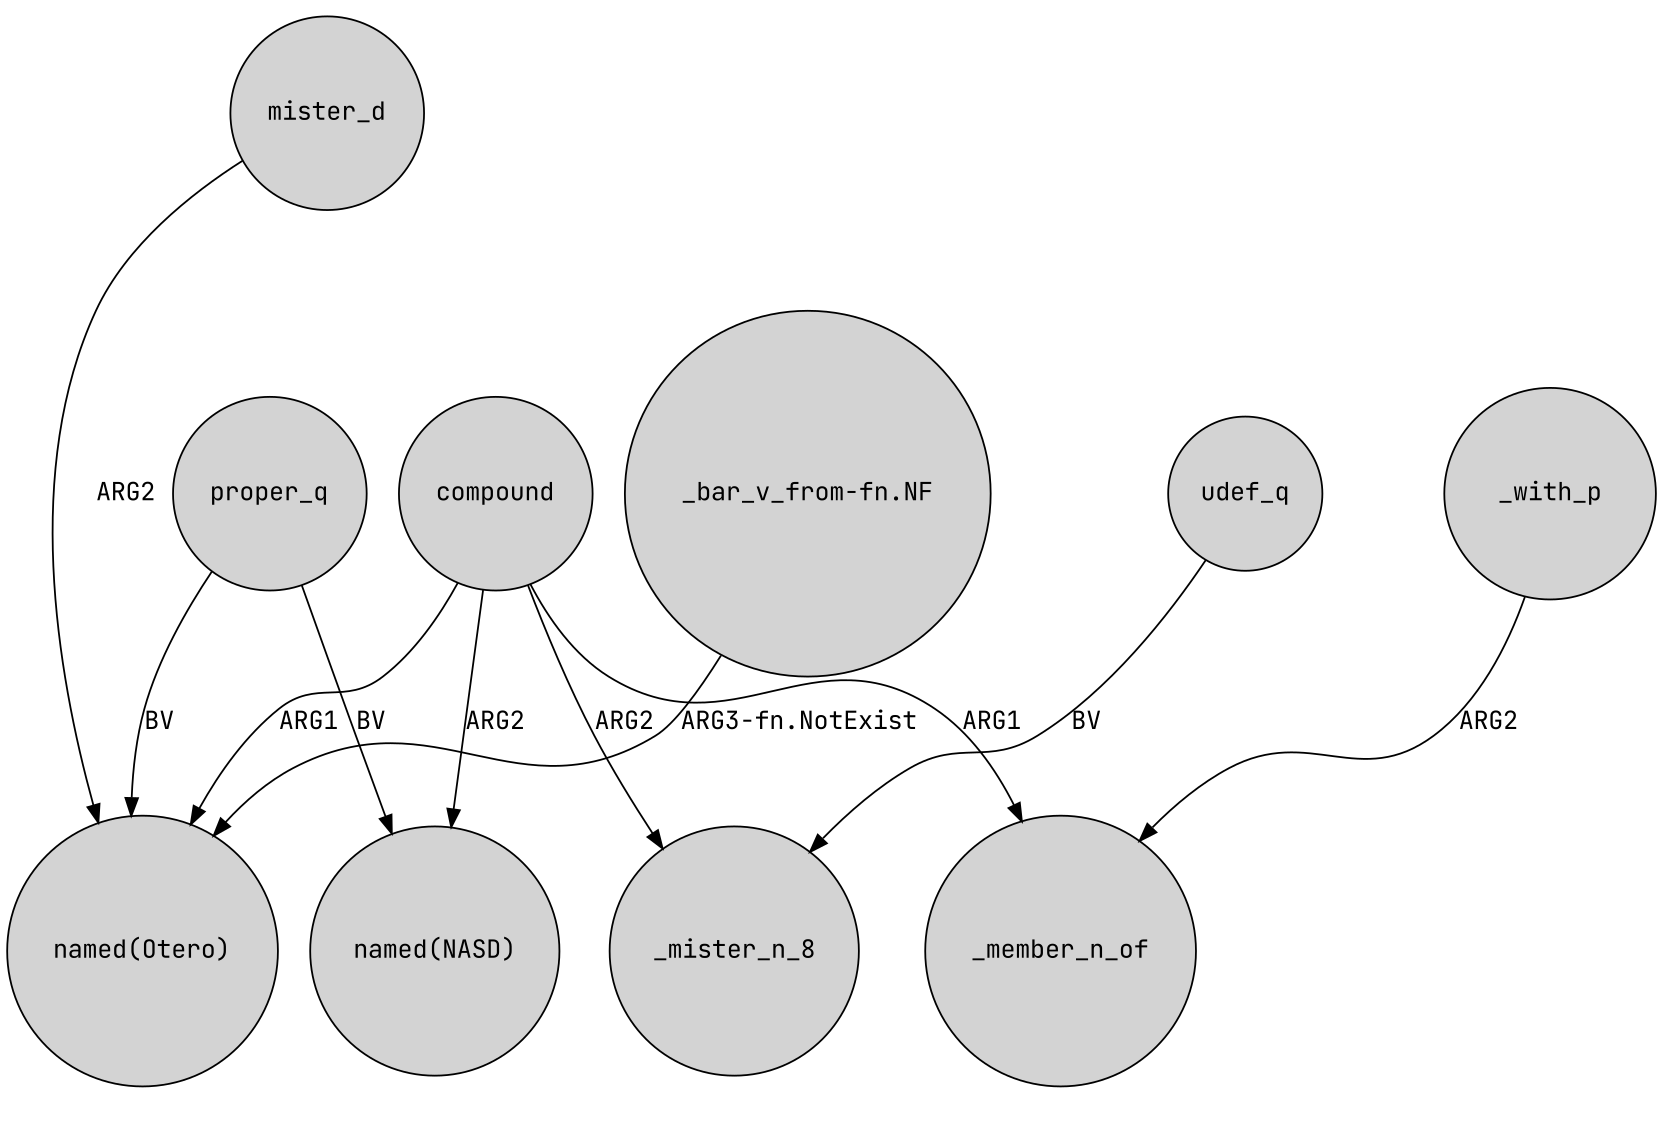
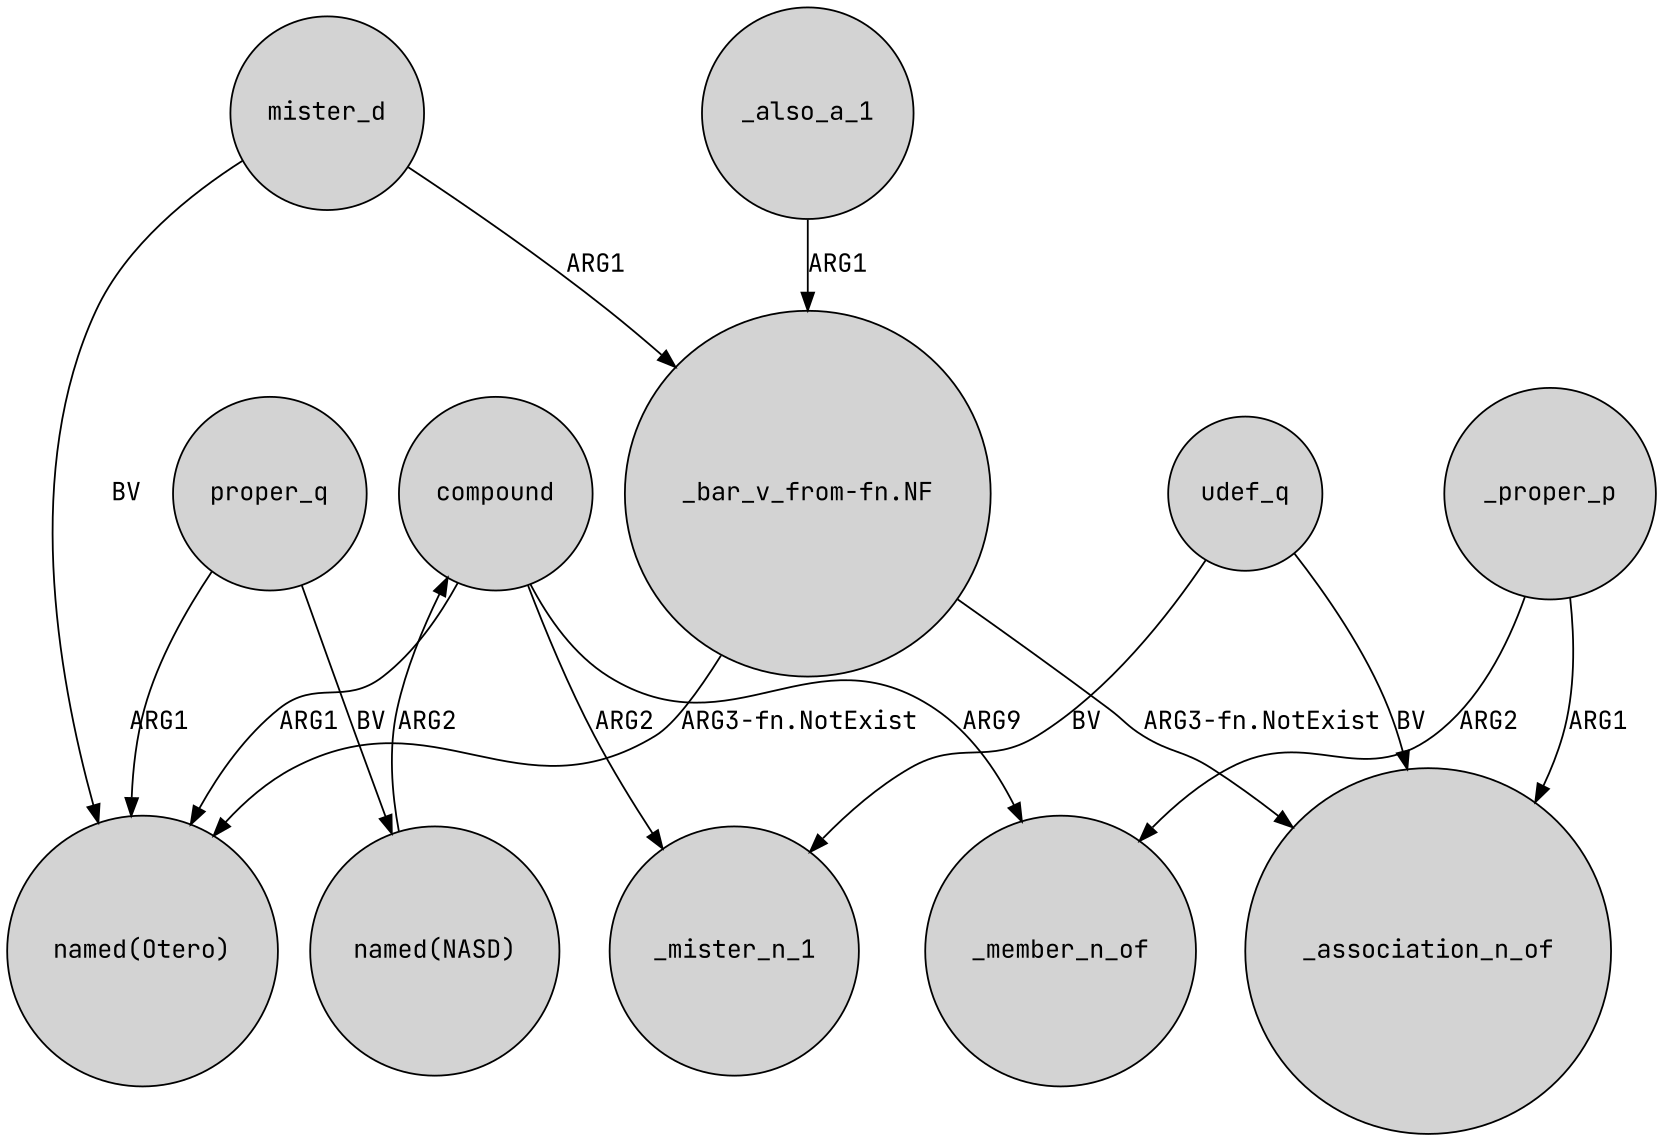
none -> (808, 113)
none -> (538, 257)
(126, 494) -> (126, 494)
(1550, 494) -> (1550, 494)
(468, 700) -> (397, 709)
(160, 722) -> (160, 722)
(992, 722) -> (992, 722)
(734, 951) -> (734, 951)
none -> (1428, 951)
